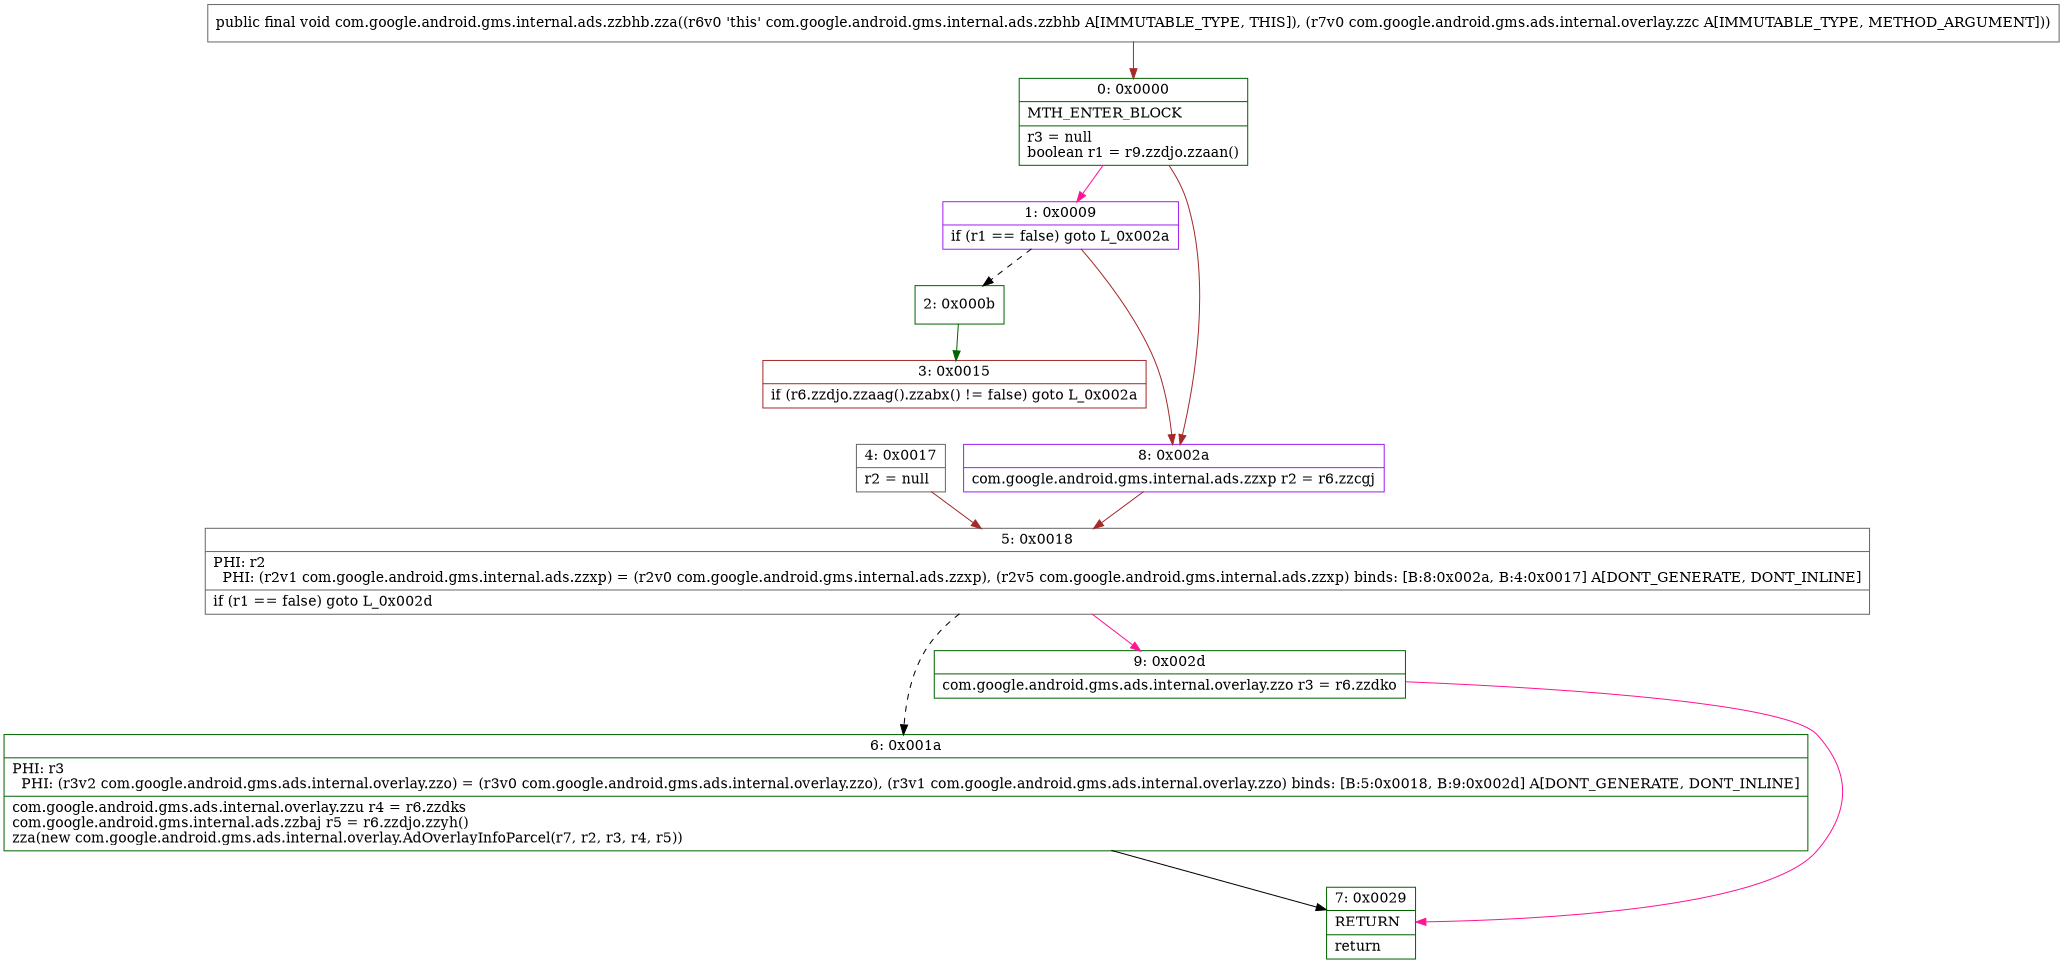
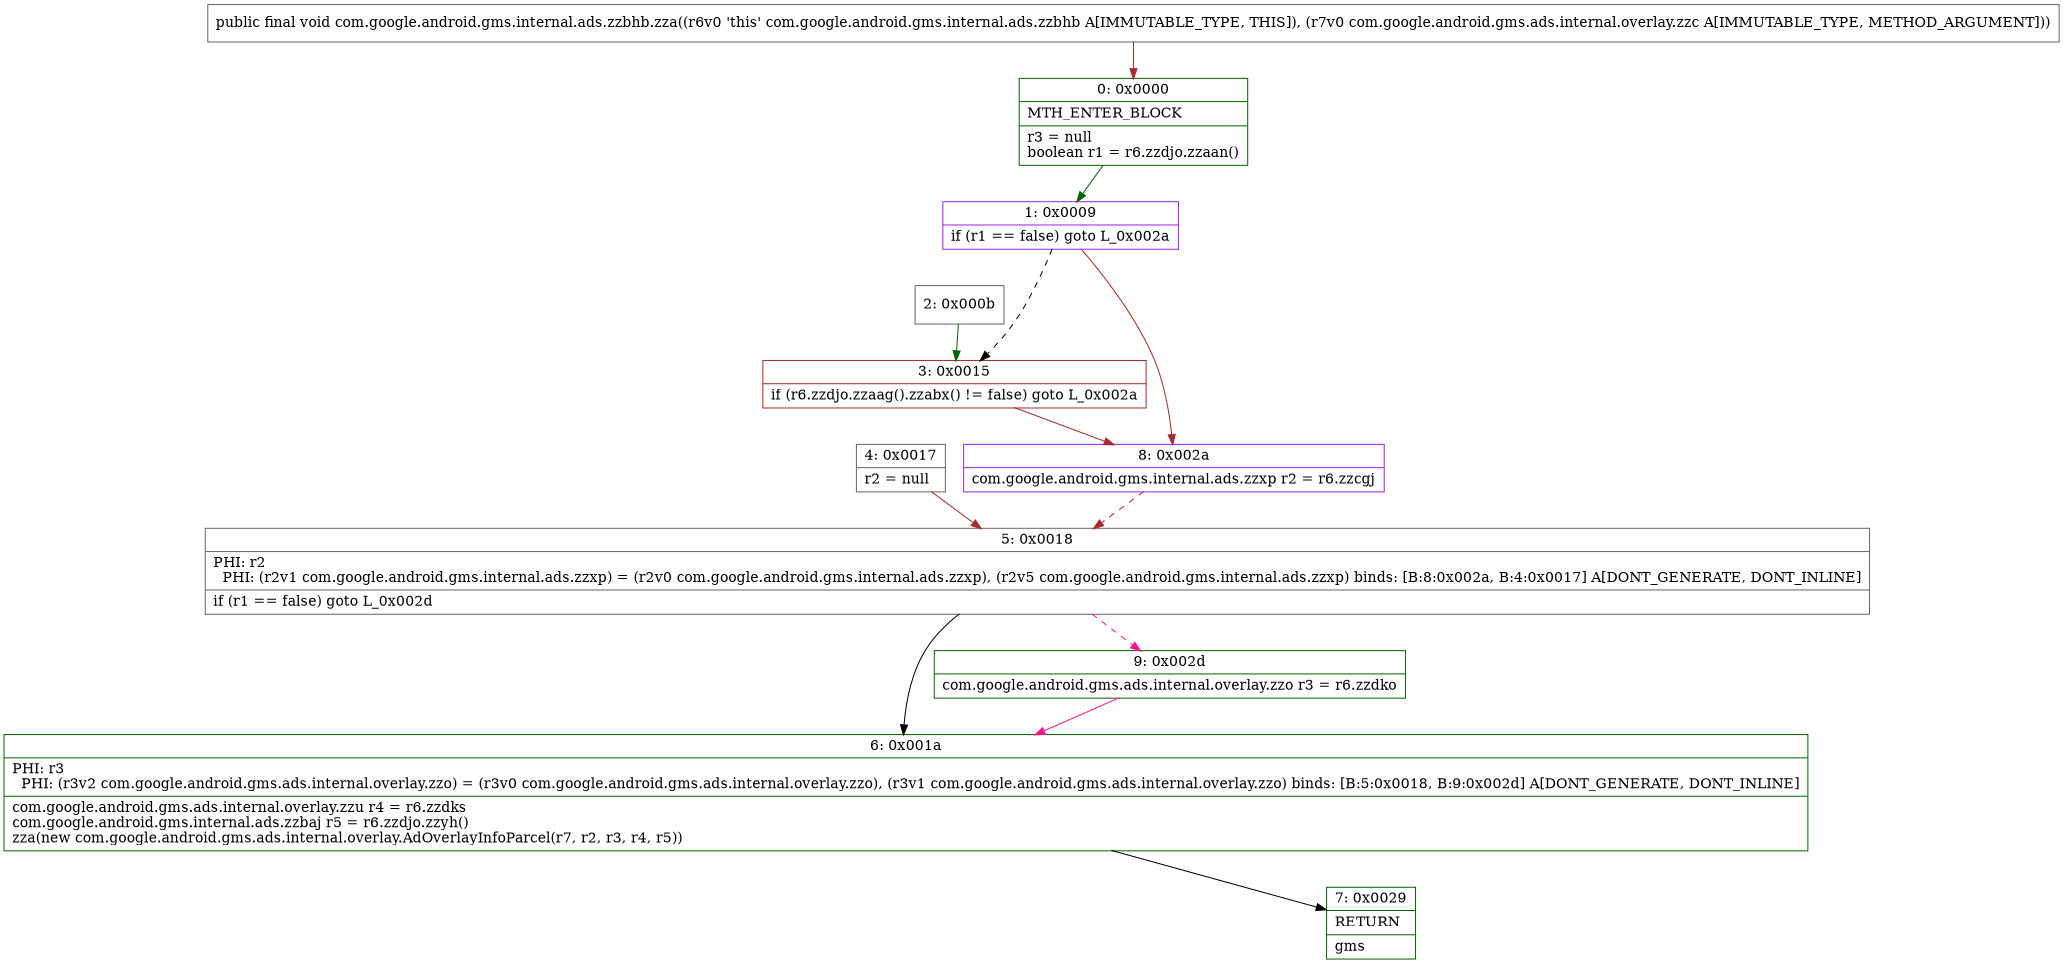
(1133, 153) -> (1133, 153)
(1093, 179) -> (1093, 179)
(1011, 264) -> (1025, 305)
(1200, 298) -> (1059, 424)
(960, 305) -> (960, 305)
(1123, 507) -> (1123, 507)
(1112, 629) -> (1112, 629)
(919, 663) -> (919, 663)
(1842, 786) -> (1082, 714)
(1358, 946) -> (1350, 946)
